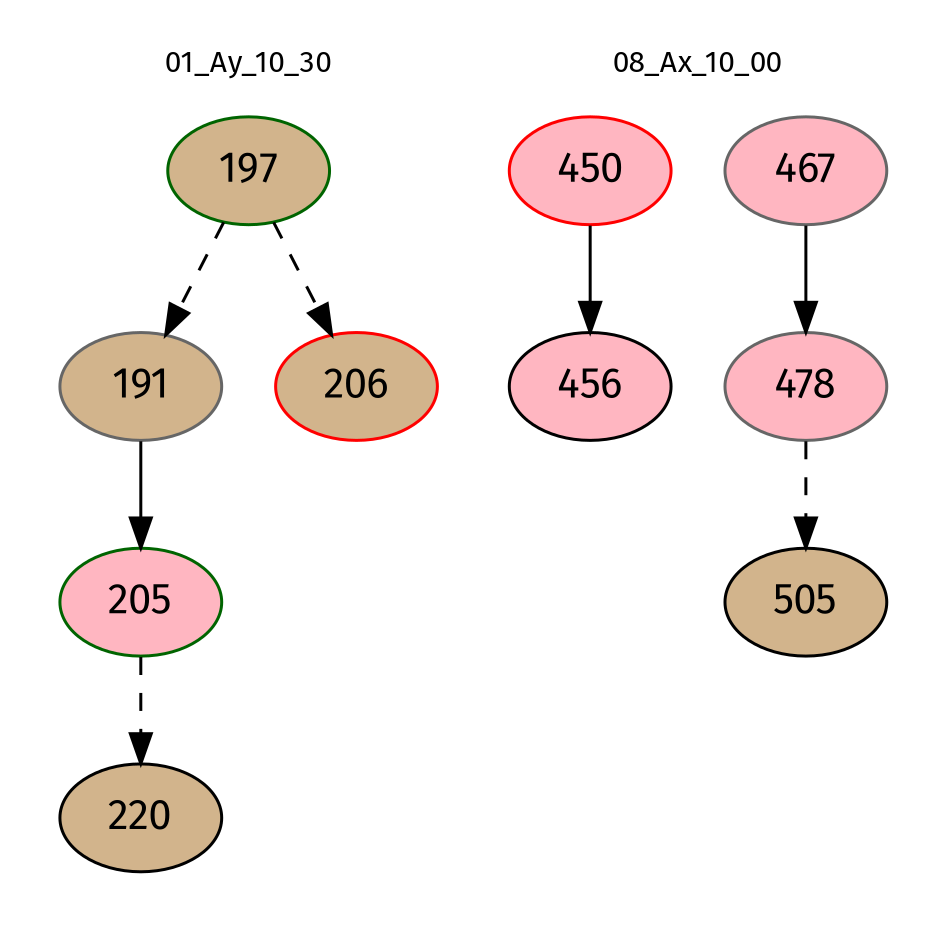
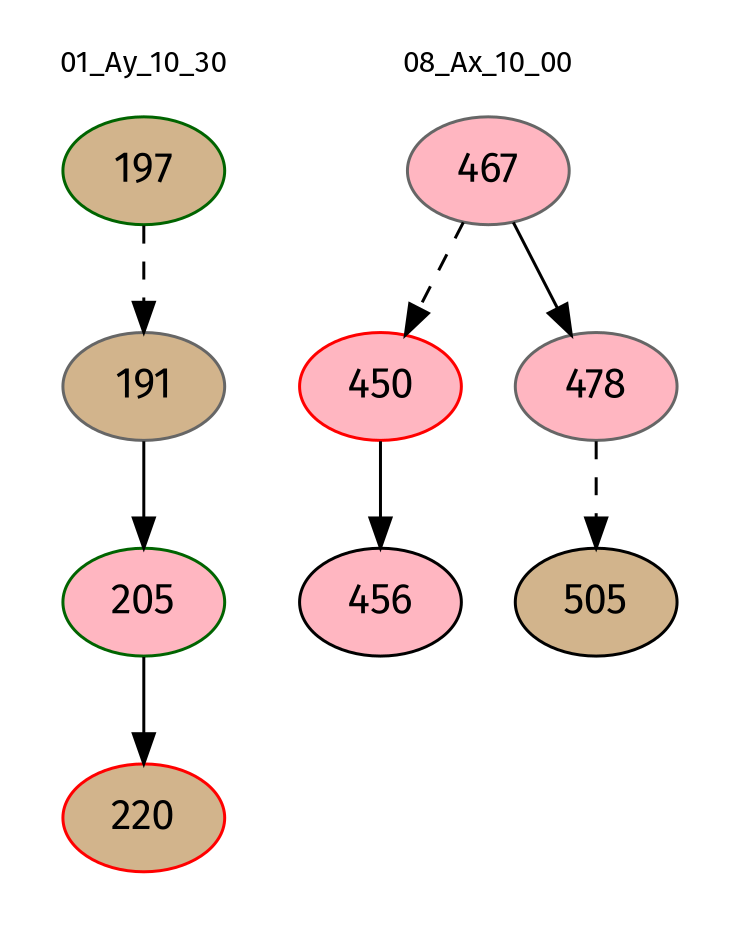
none -> (441, 265)
(357, 386) -> none
(141, 695) -> (144, 695)
(141, 818) -> (144, 818)
